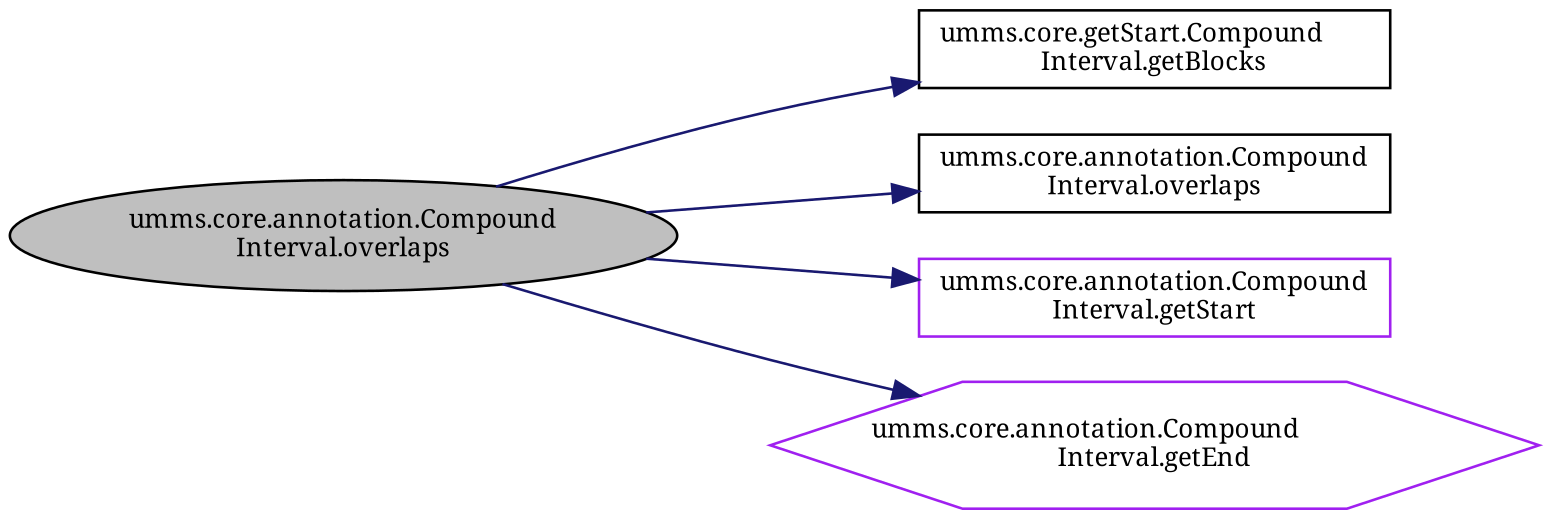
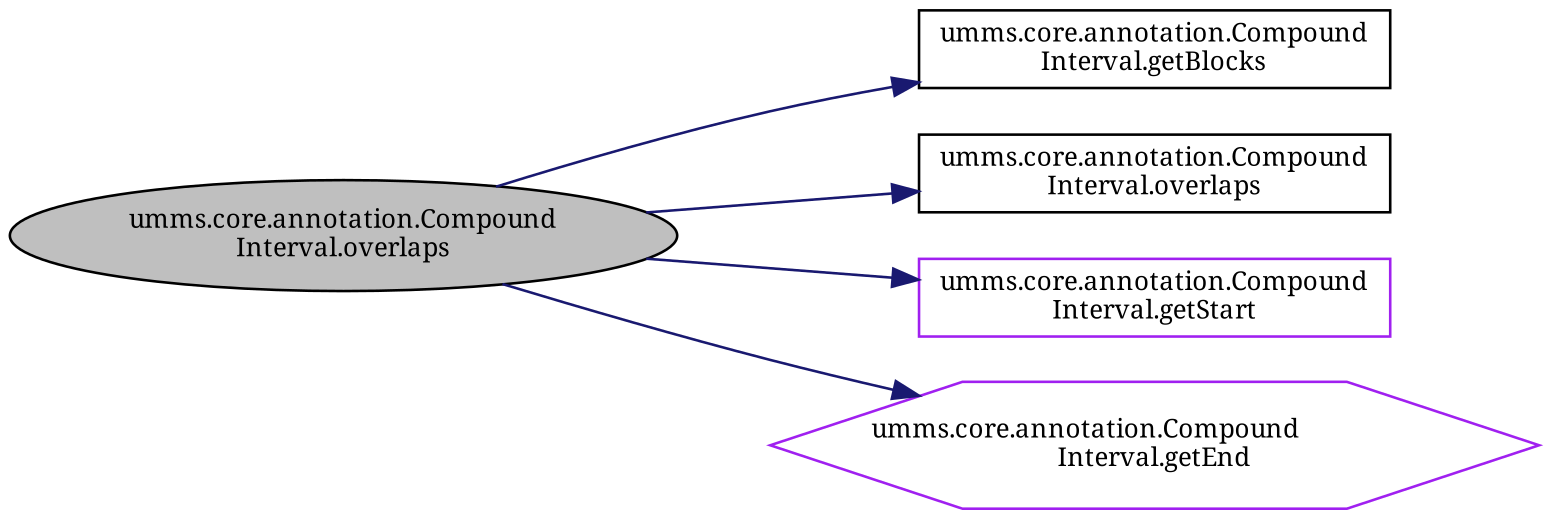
(1155, 49) -> (1155, 49)
